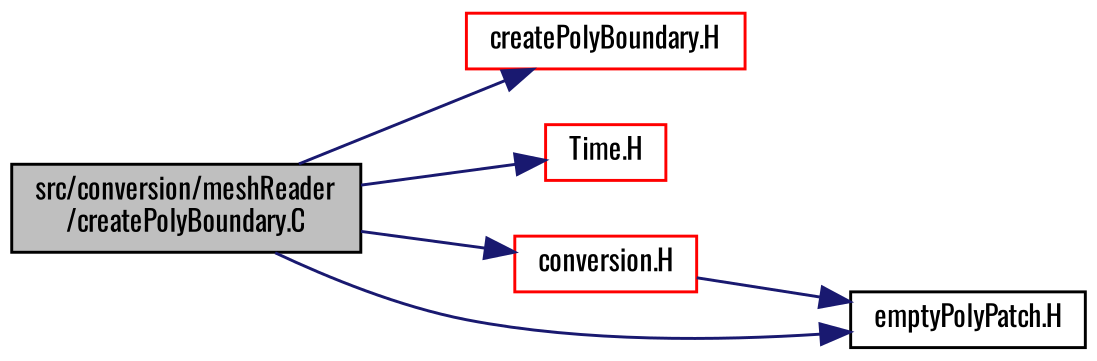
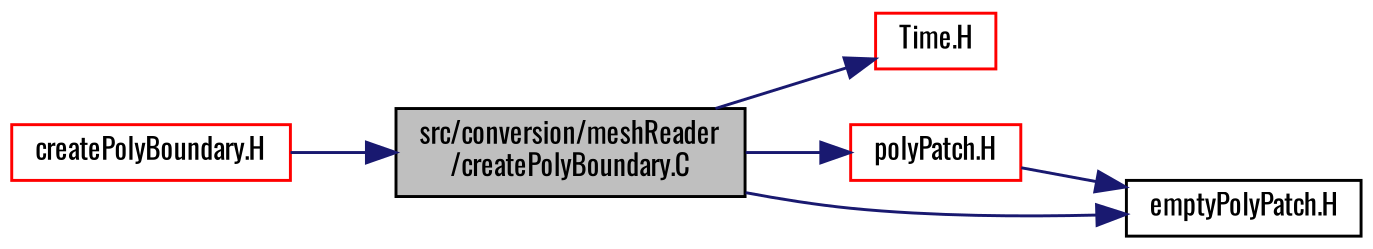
(402, 122) -> (328, 153)
(606, 264) -> (936, 153)
